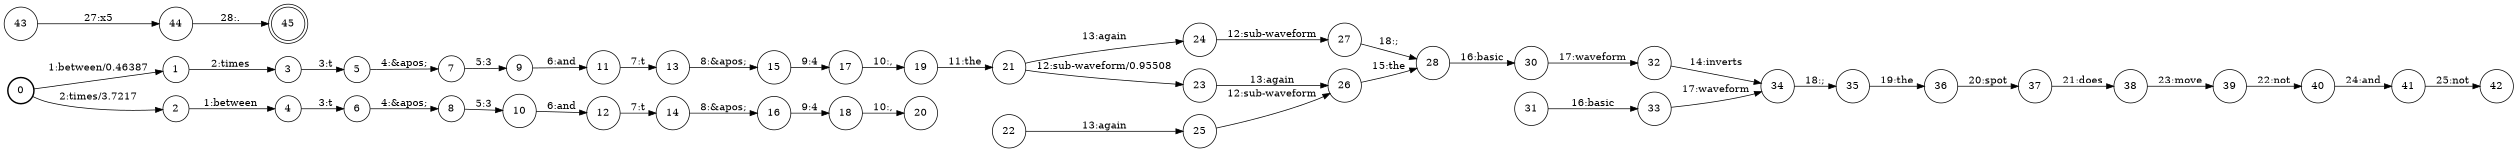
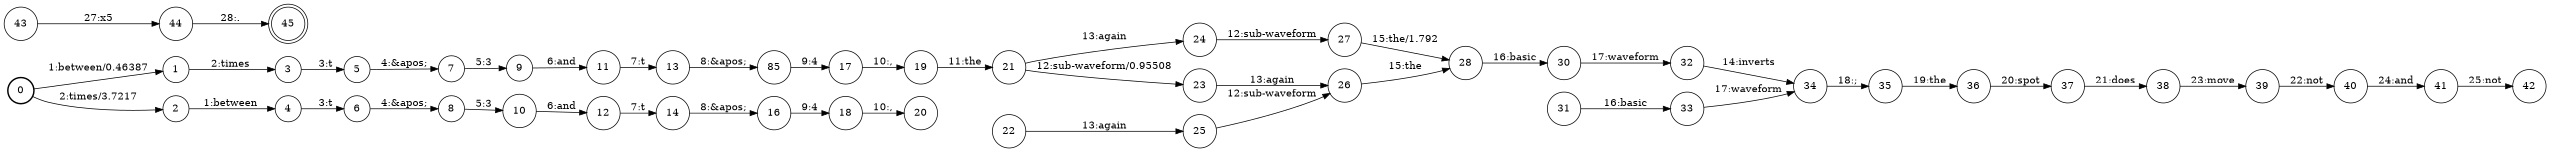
(1389, 42) -> (1405, 39)
(774, 67) -> (774, 67)
